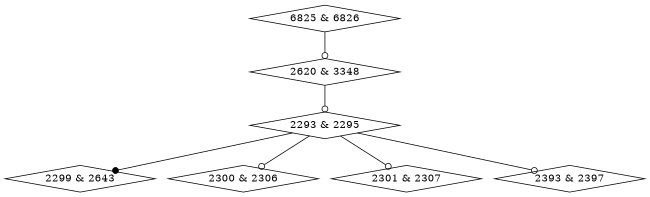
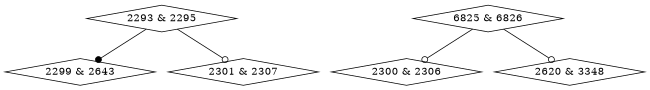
(325, 96) -> none
(287, 150) -> (450, 44)
(570, 179) -> none
